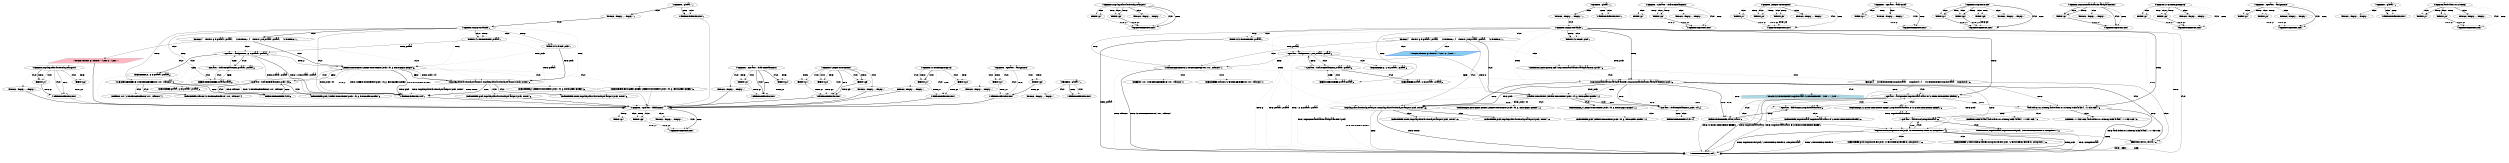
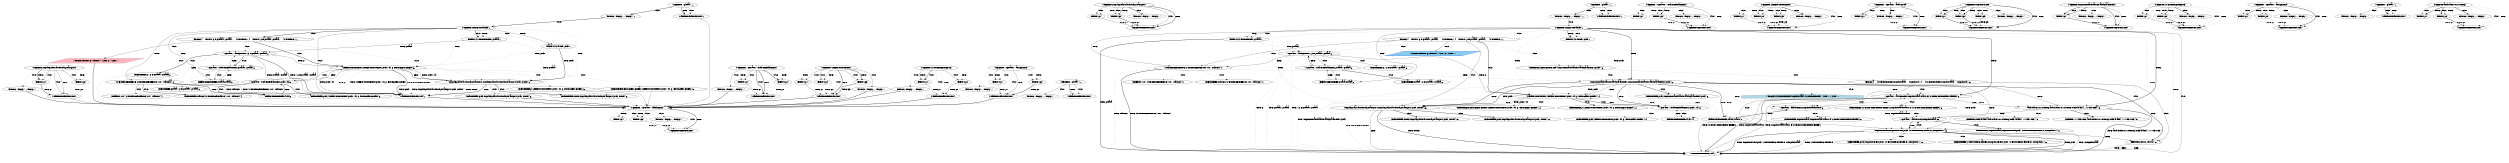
none -> (1677, 96)
(1751, 111) -> (1869, 110)
